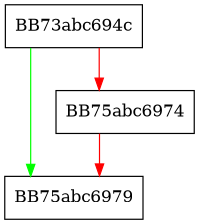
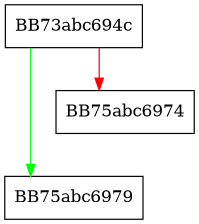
(100, 149) -> none
